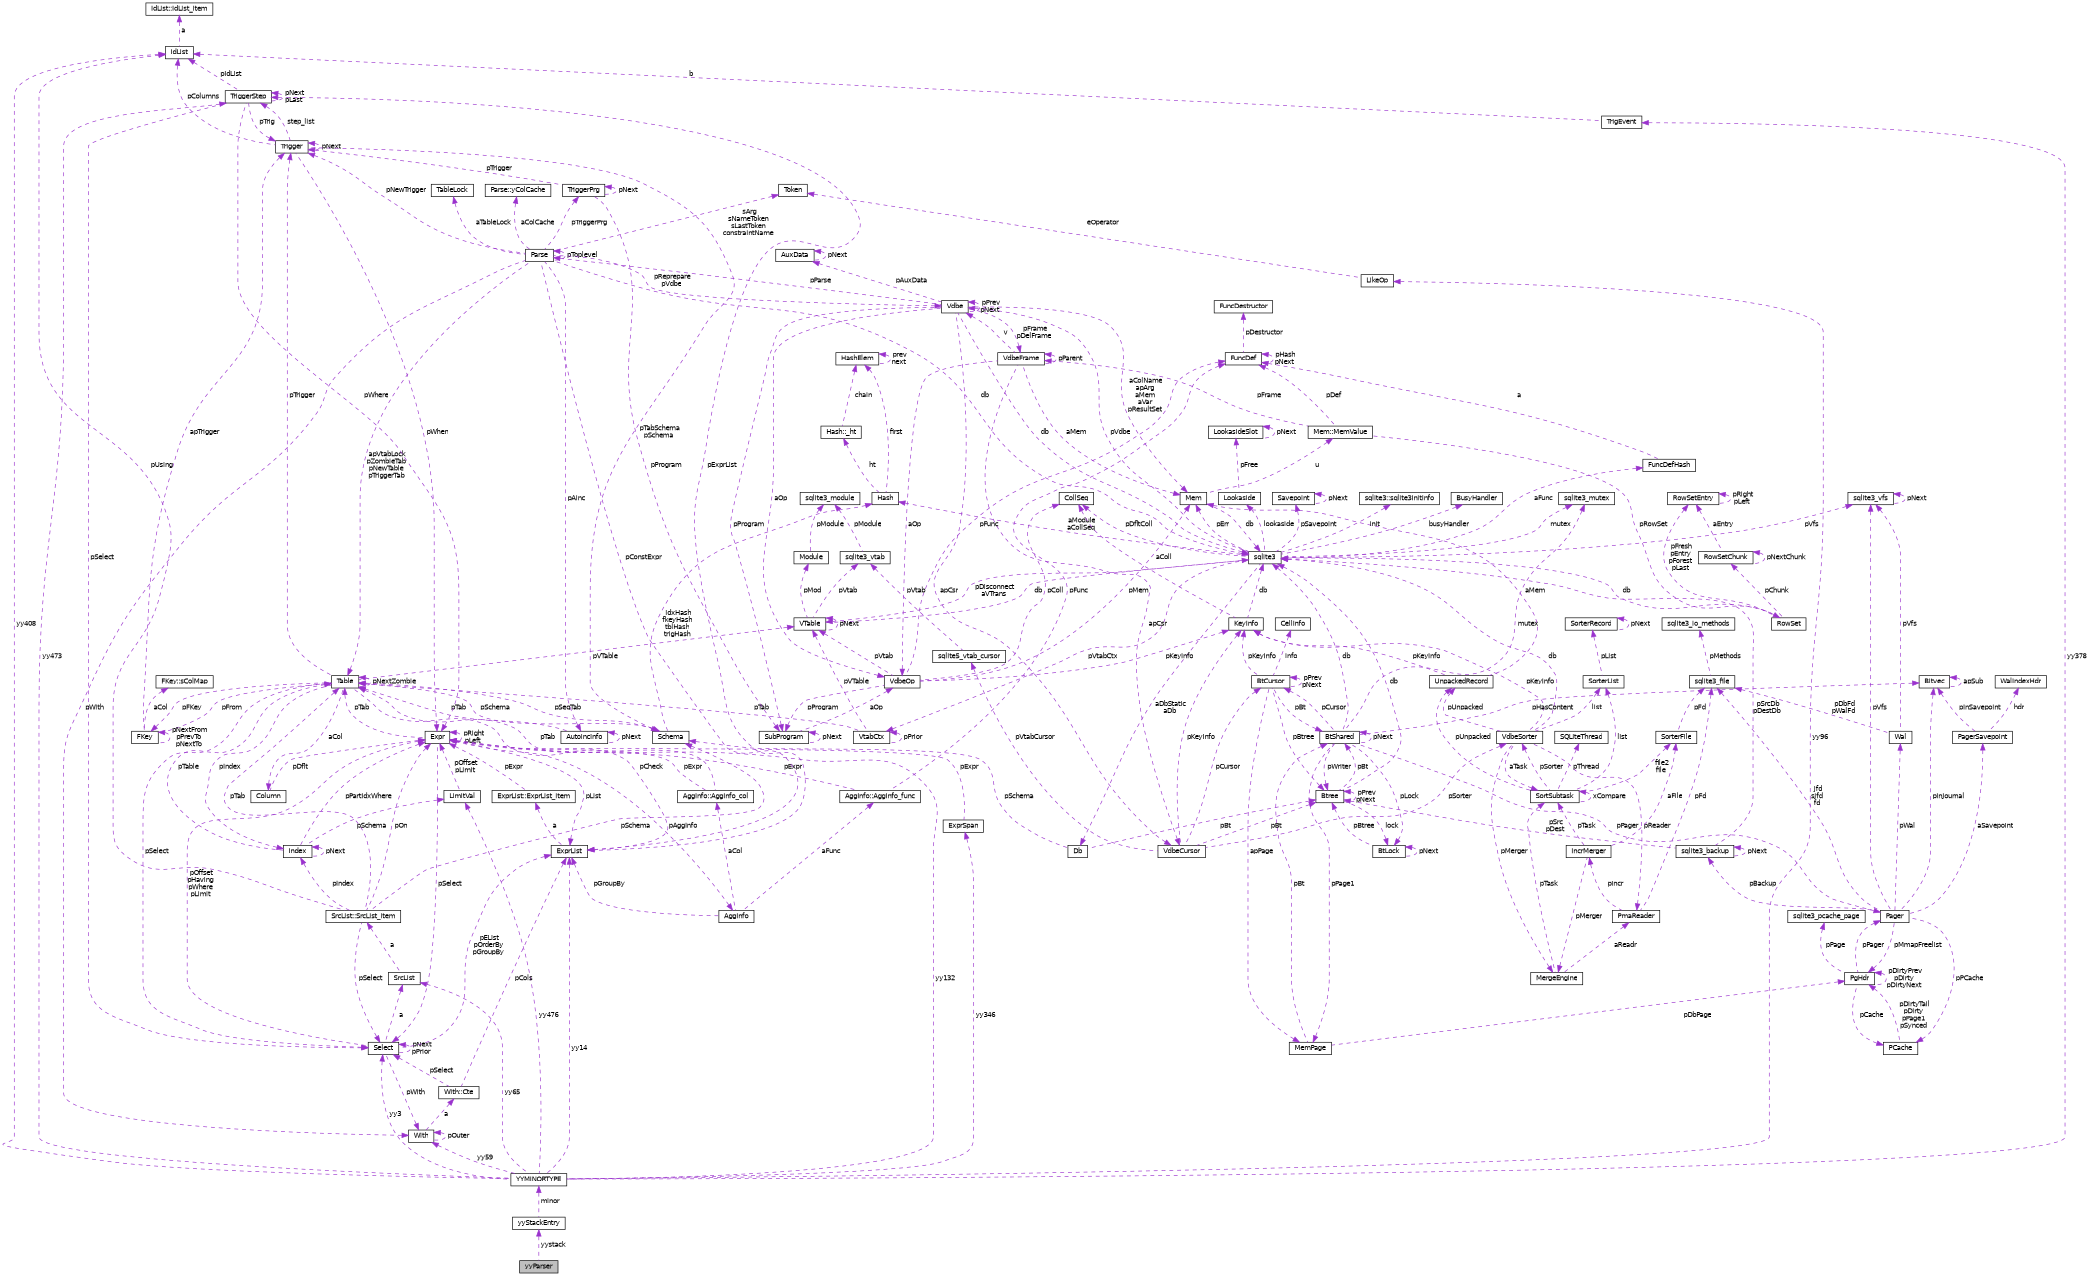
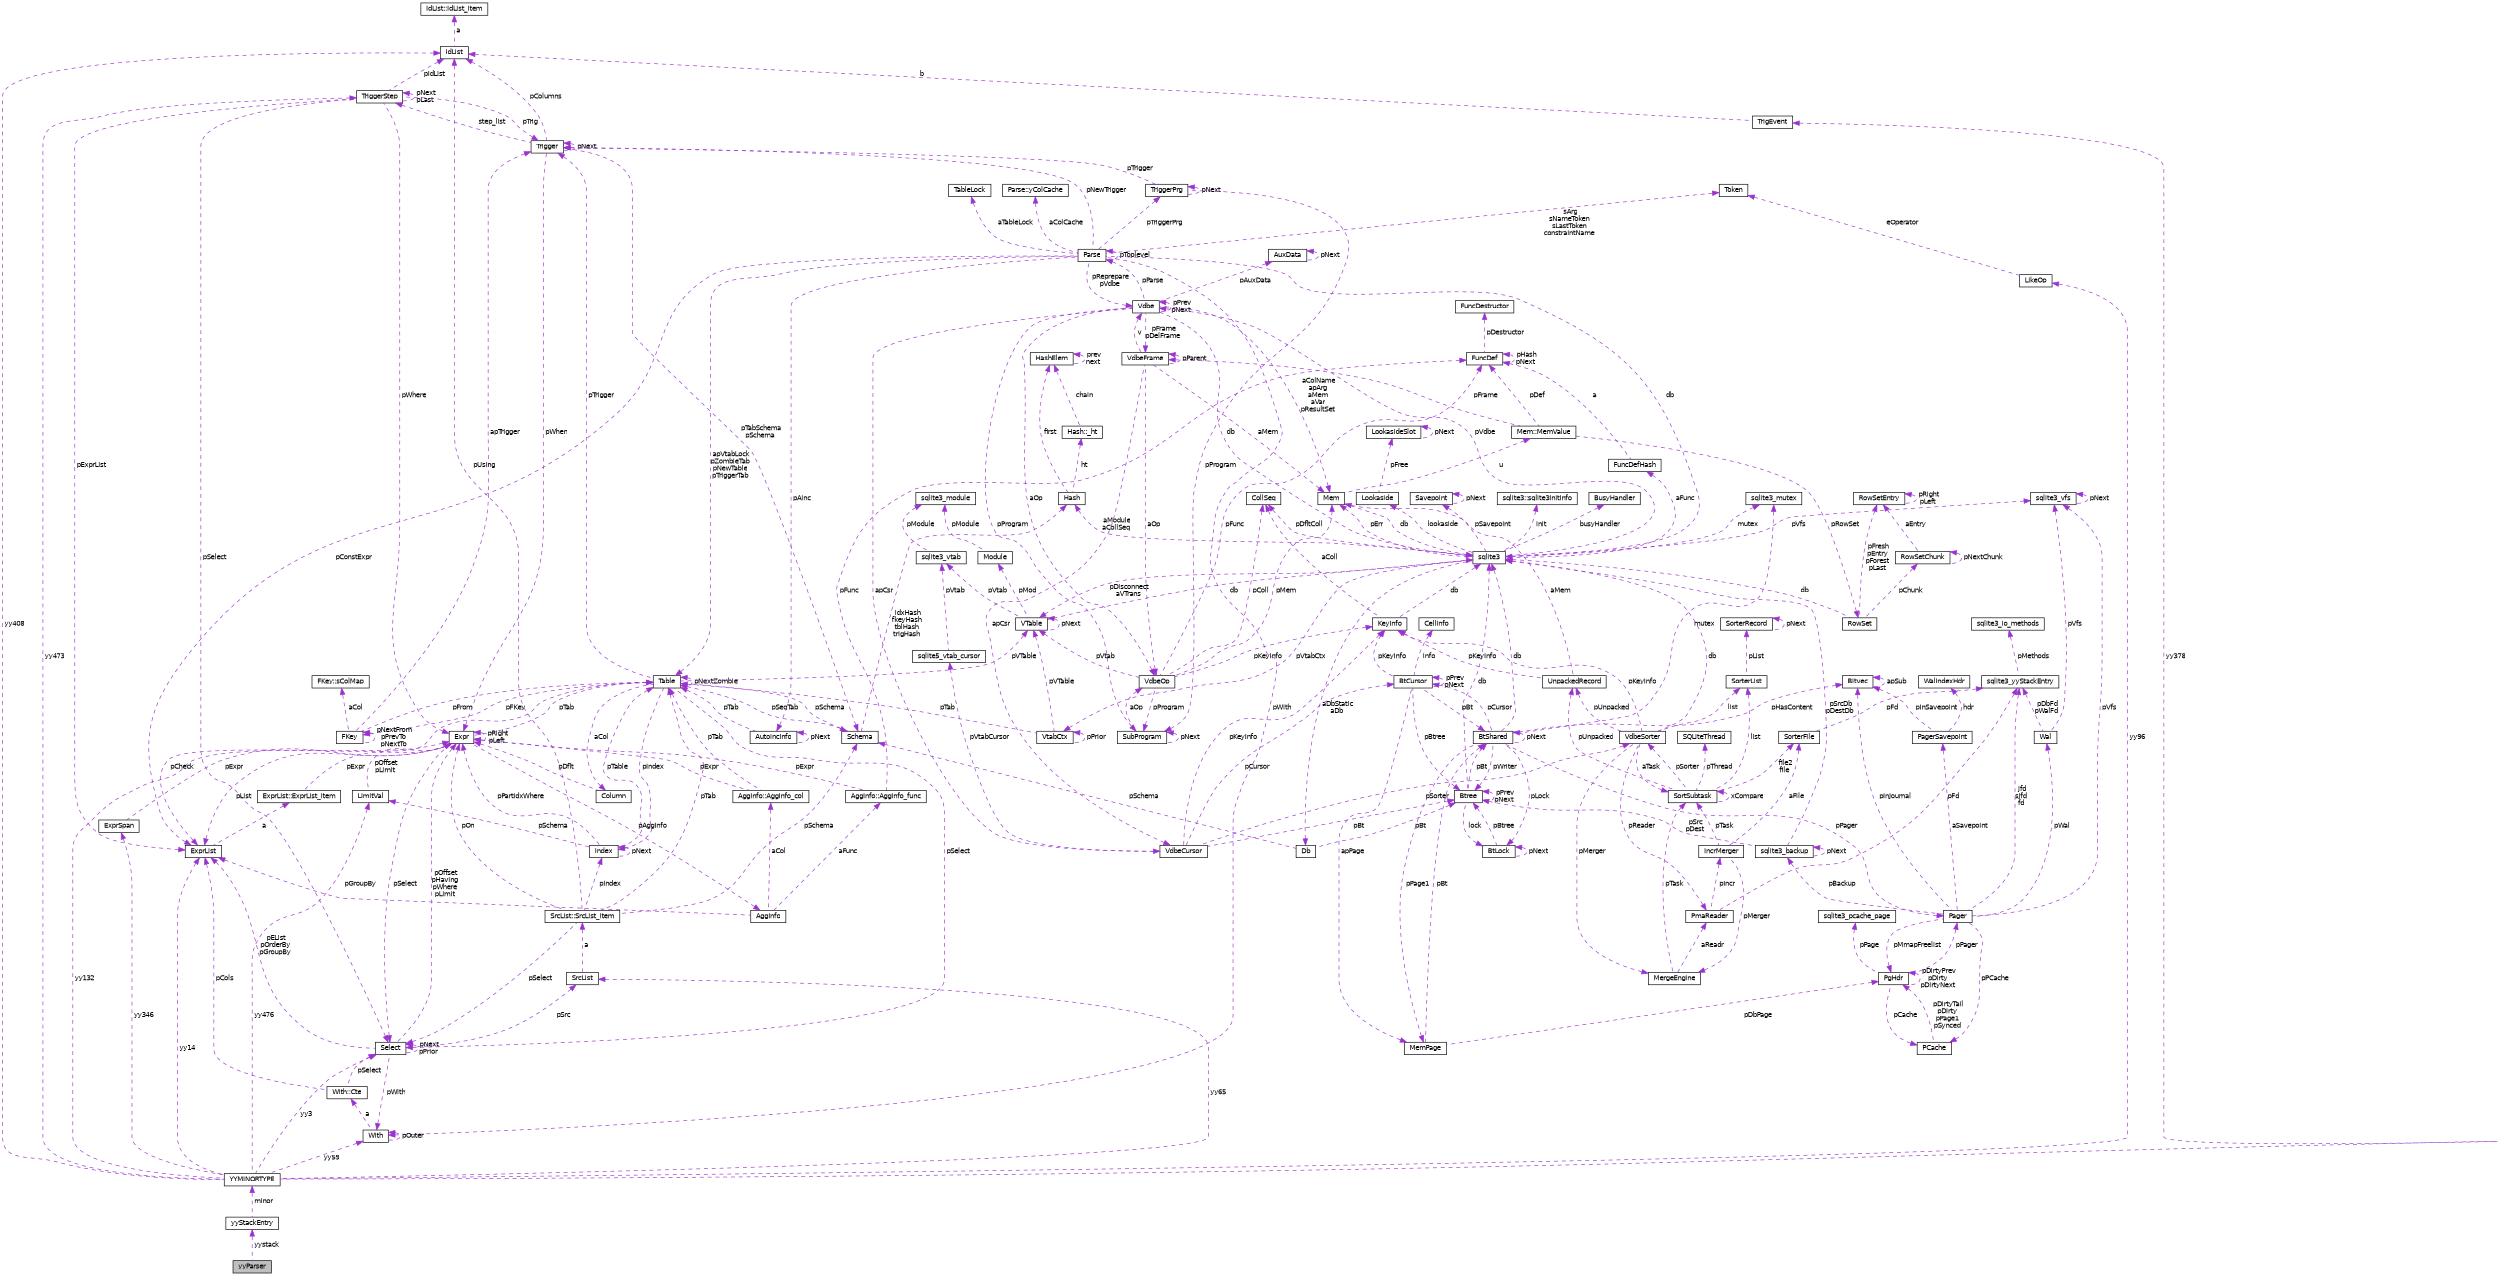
(756, 267) -> (75, 390)
(1712, 682) -> (2020, 682)
(400, 1015) -> (563, 1015)
